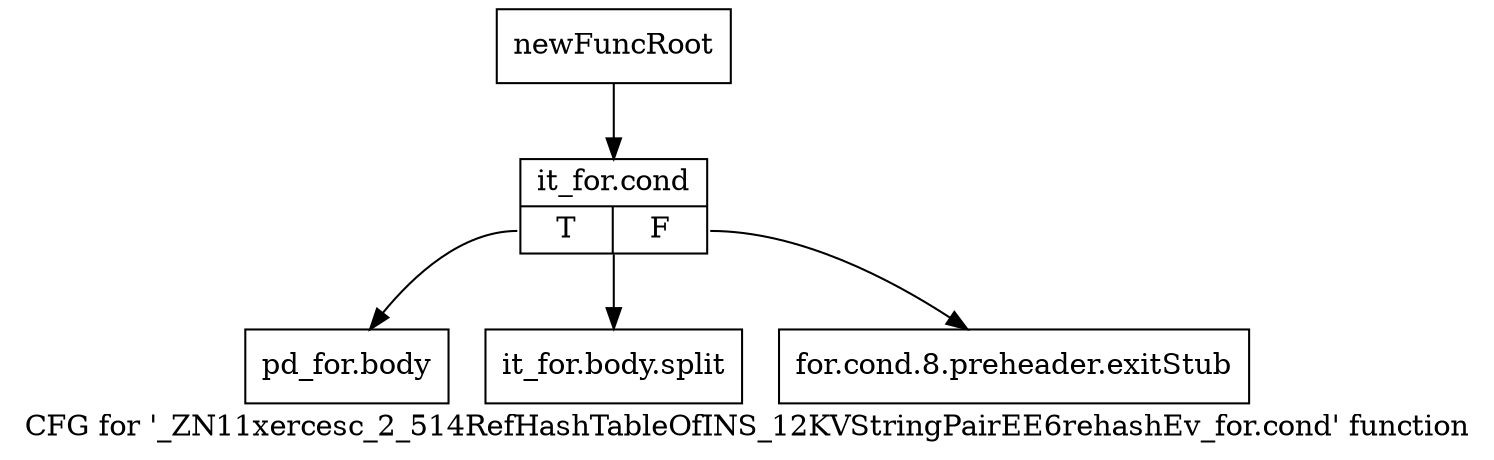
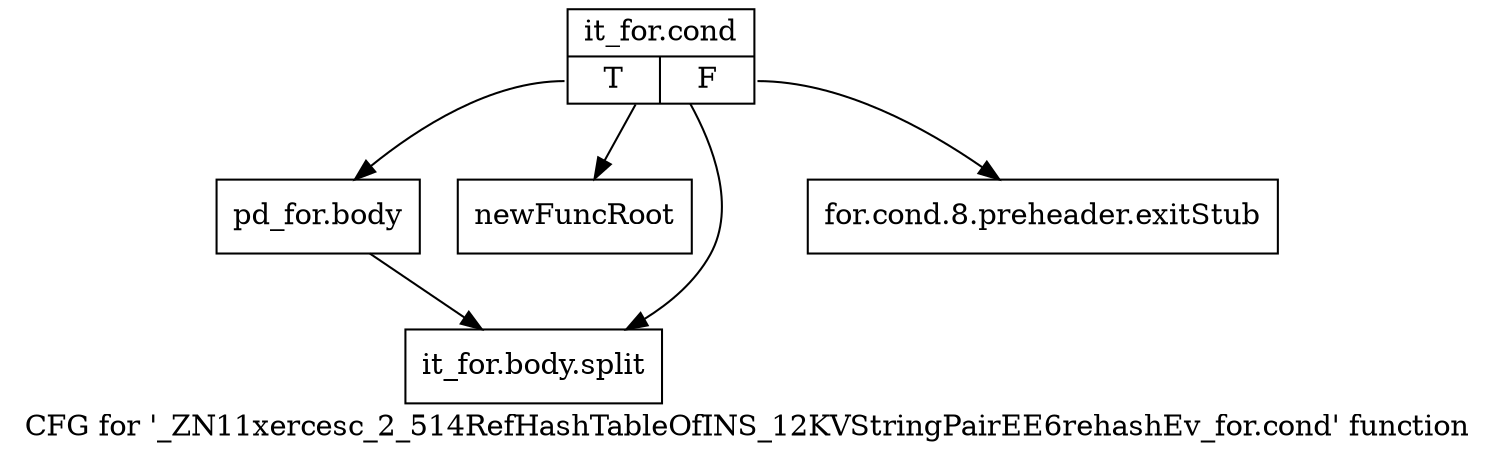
(614, 111) -> (620, 133)
none -> (417, 285)
